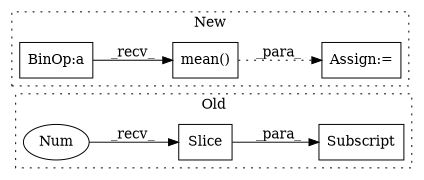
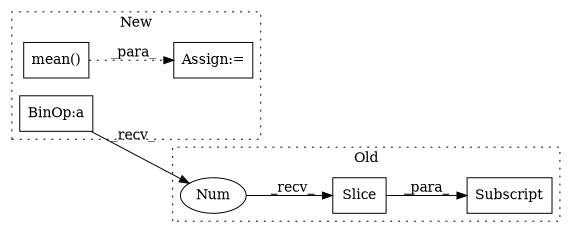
(128, 60) -> (136, 155)
